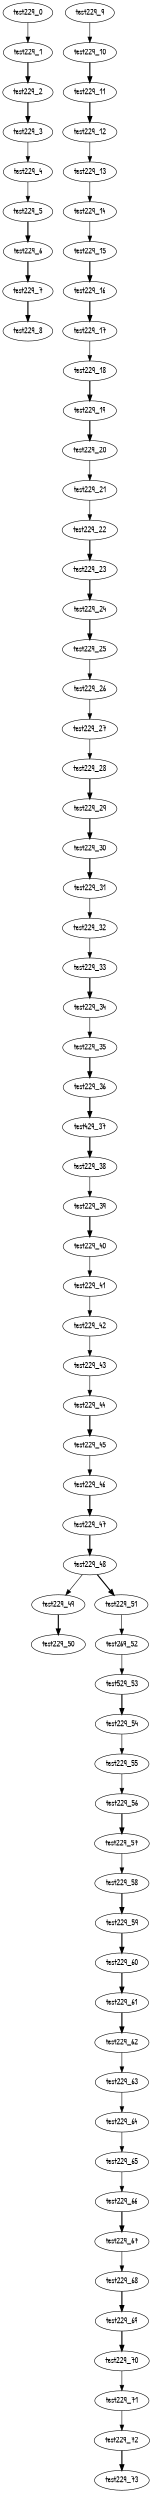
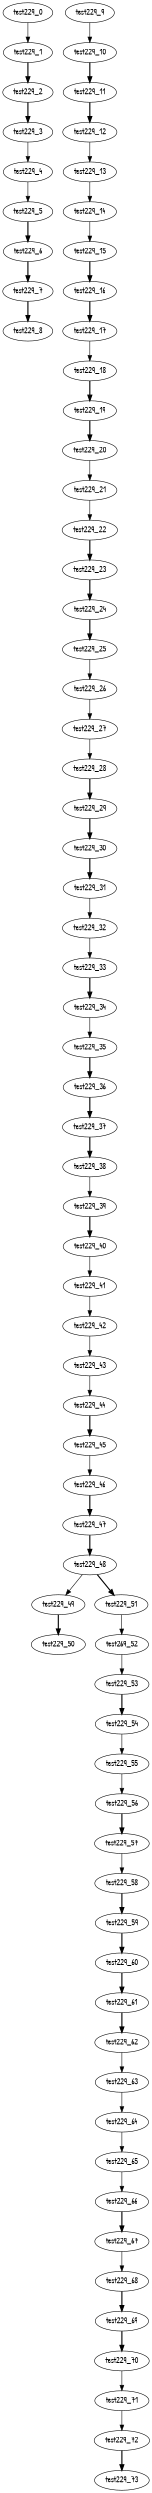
(90, 1127) -> (90, 1127)
(122, 1684) -> (122, 1684)
